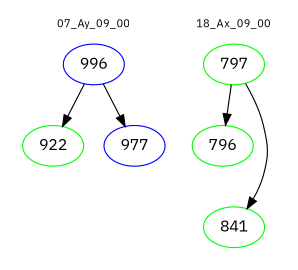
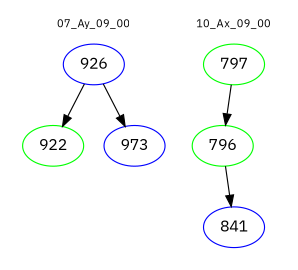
(234, 24) -> (234, 24)
(94, 64) -> (94, 64)
(266, 140) -> (228, 181)
(135, 146) -> (135, 146)
(234, 227) -> (234, 227)
